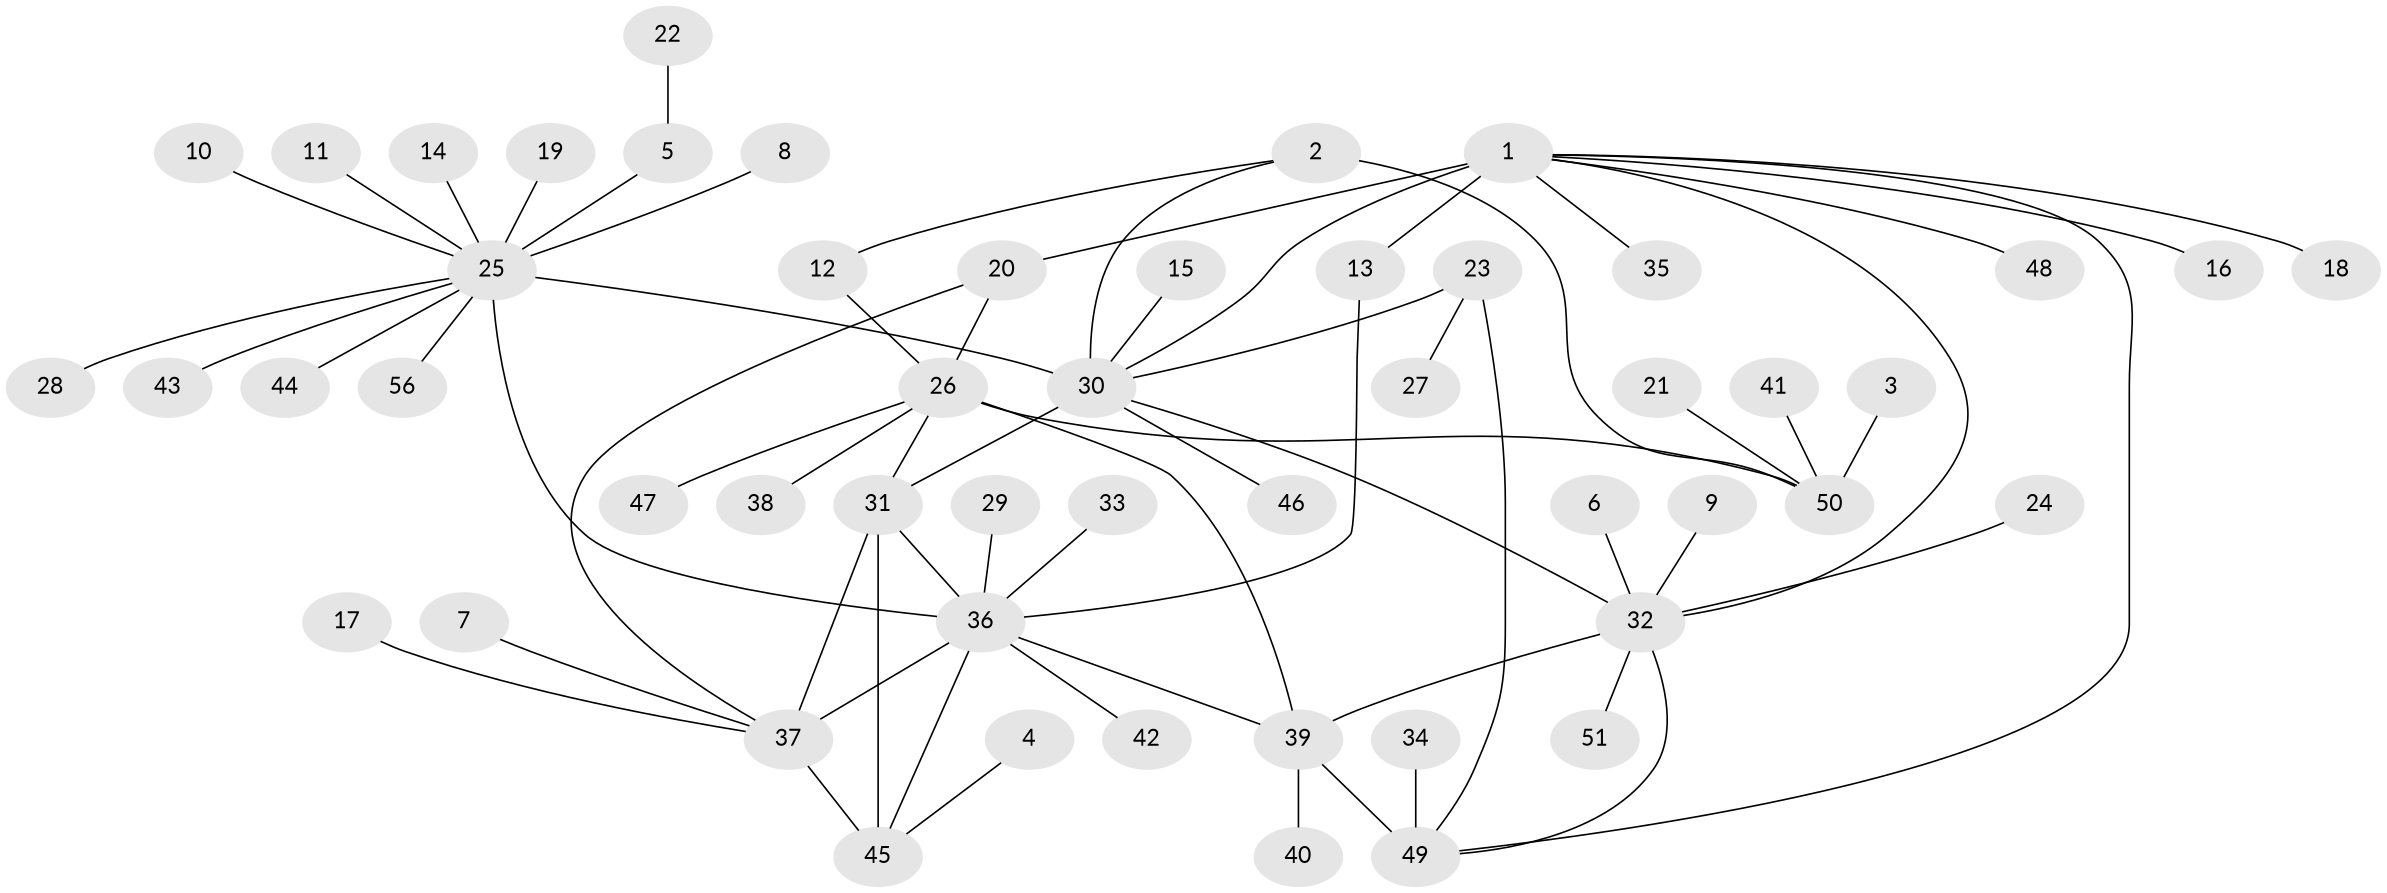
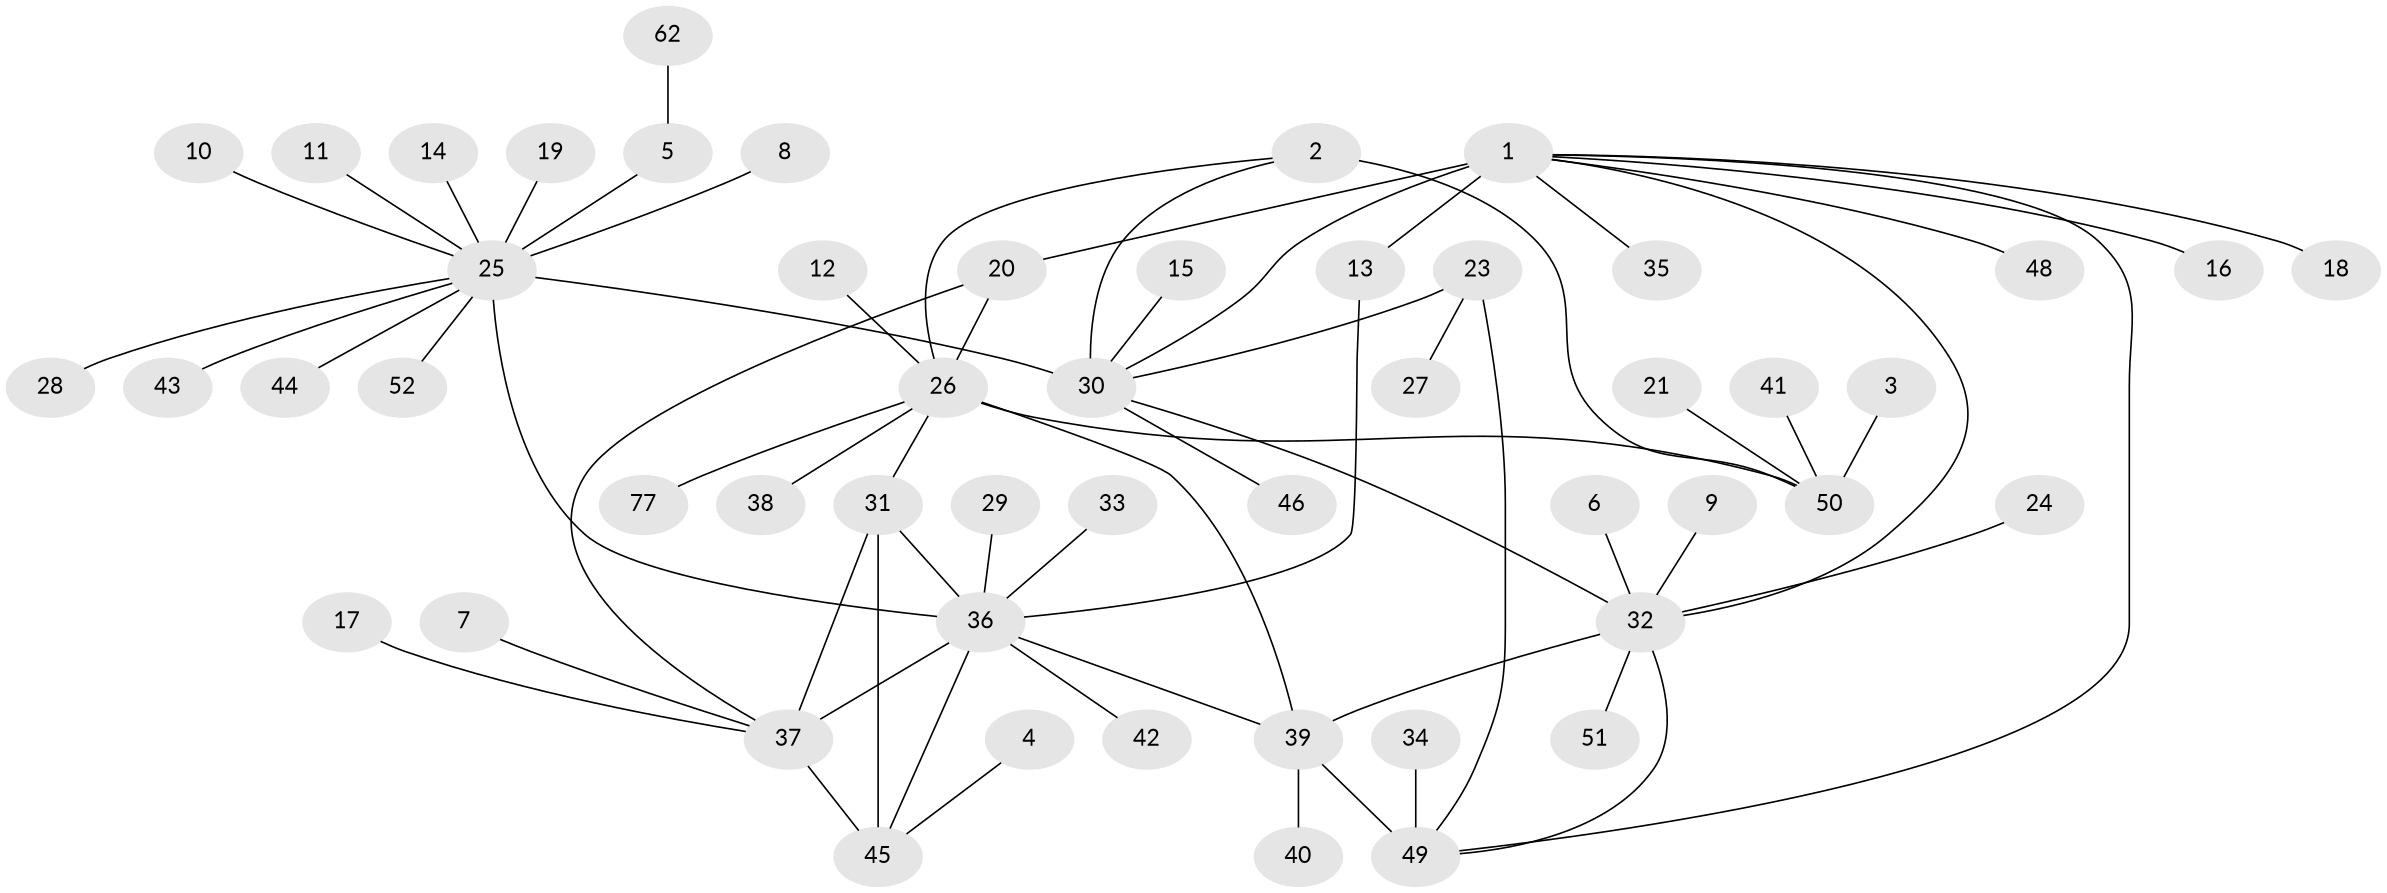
(668, 36) -> (668, 36)
(1064, 198) -> (1042, 194)
(402, 388) -> (402, 388)
(985, 446) -> none
(644, 505) -> (644, 505)
